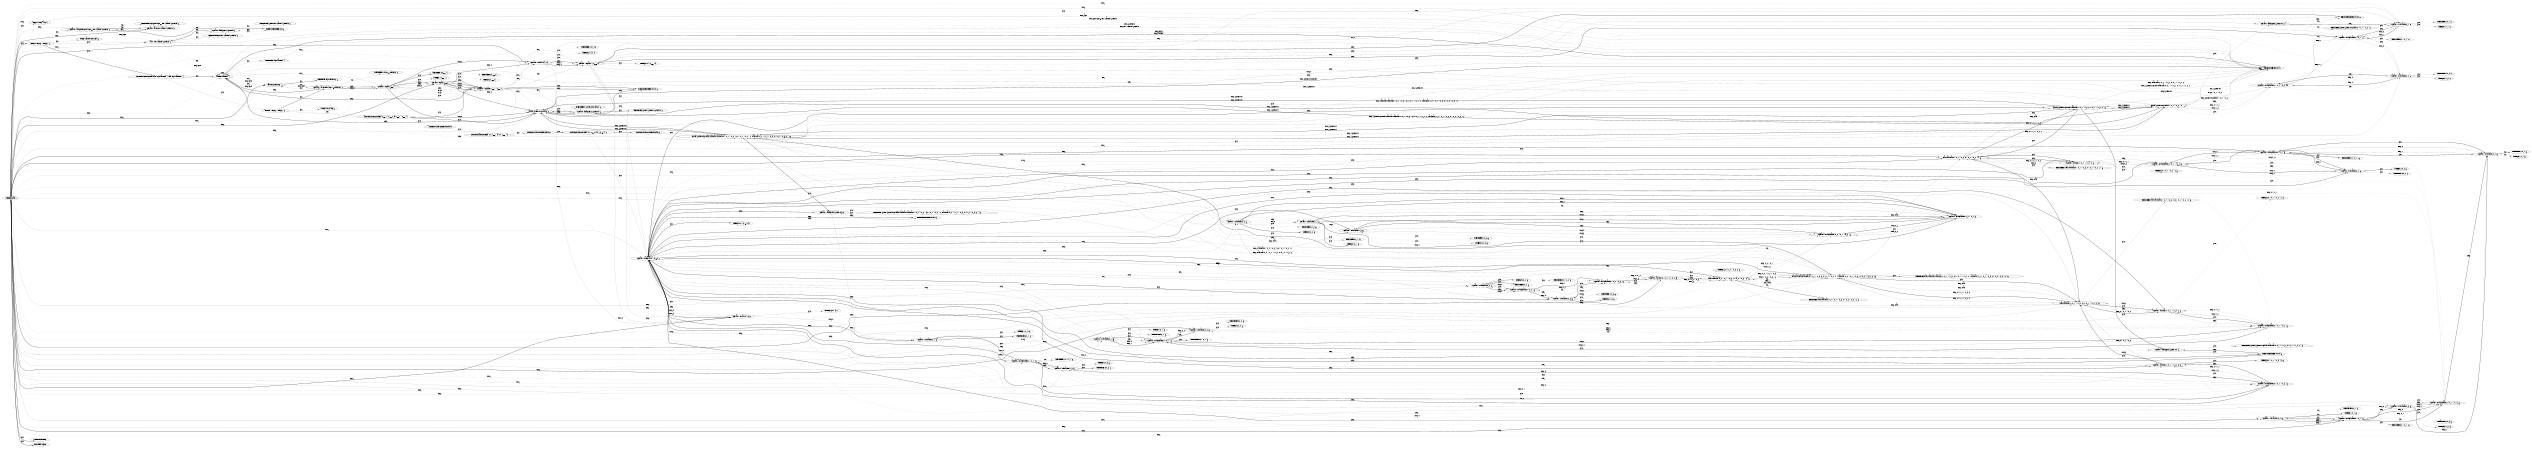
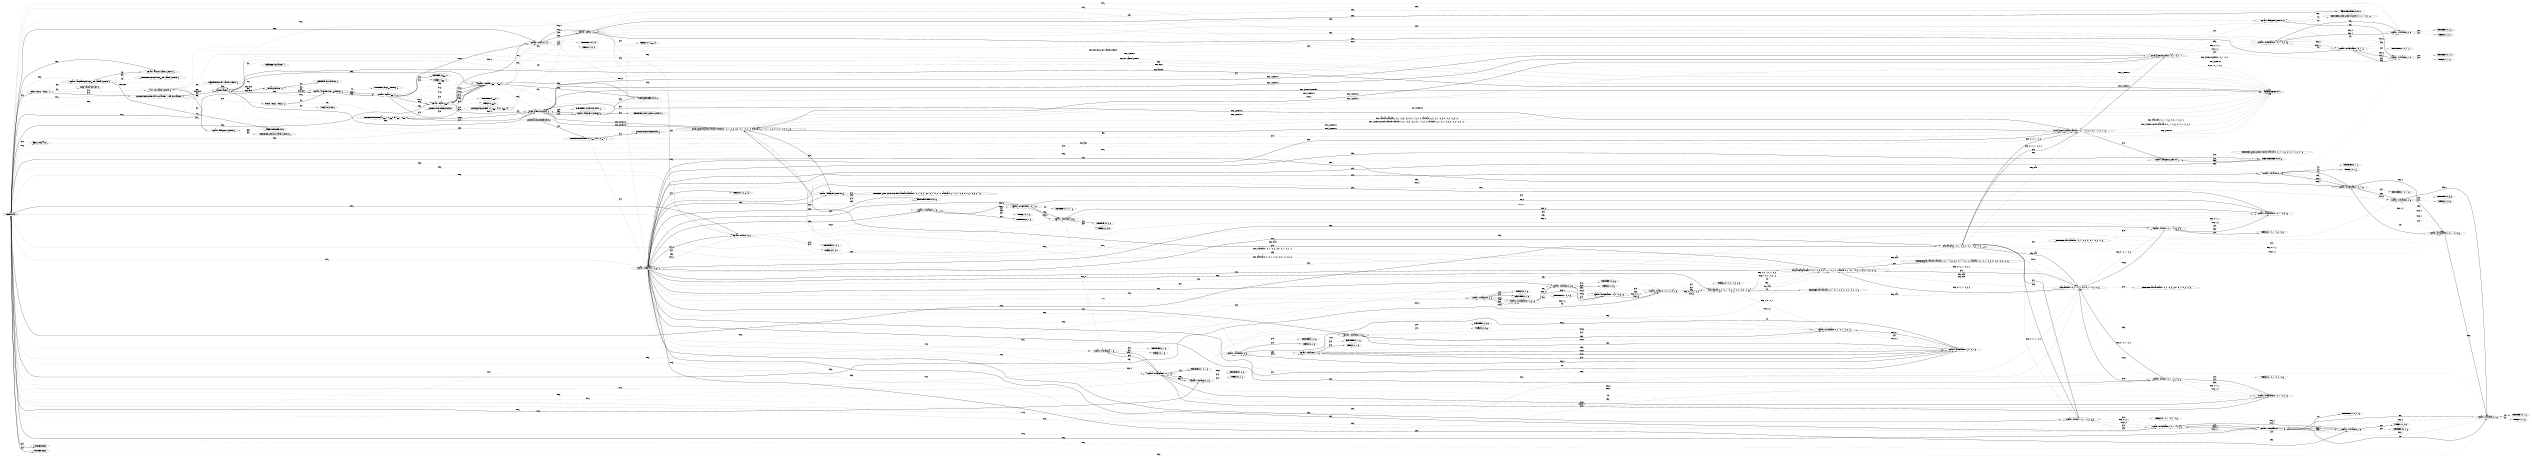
none -> (831, 246)
